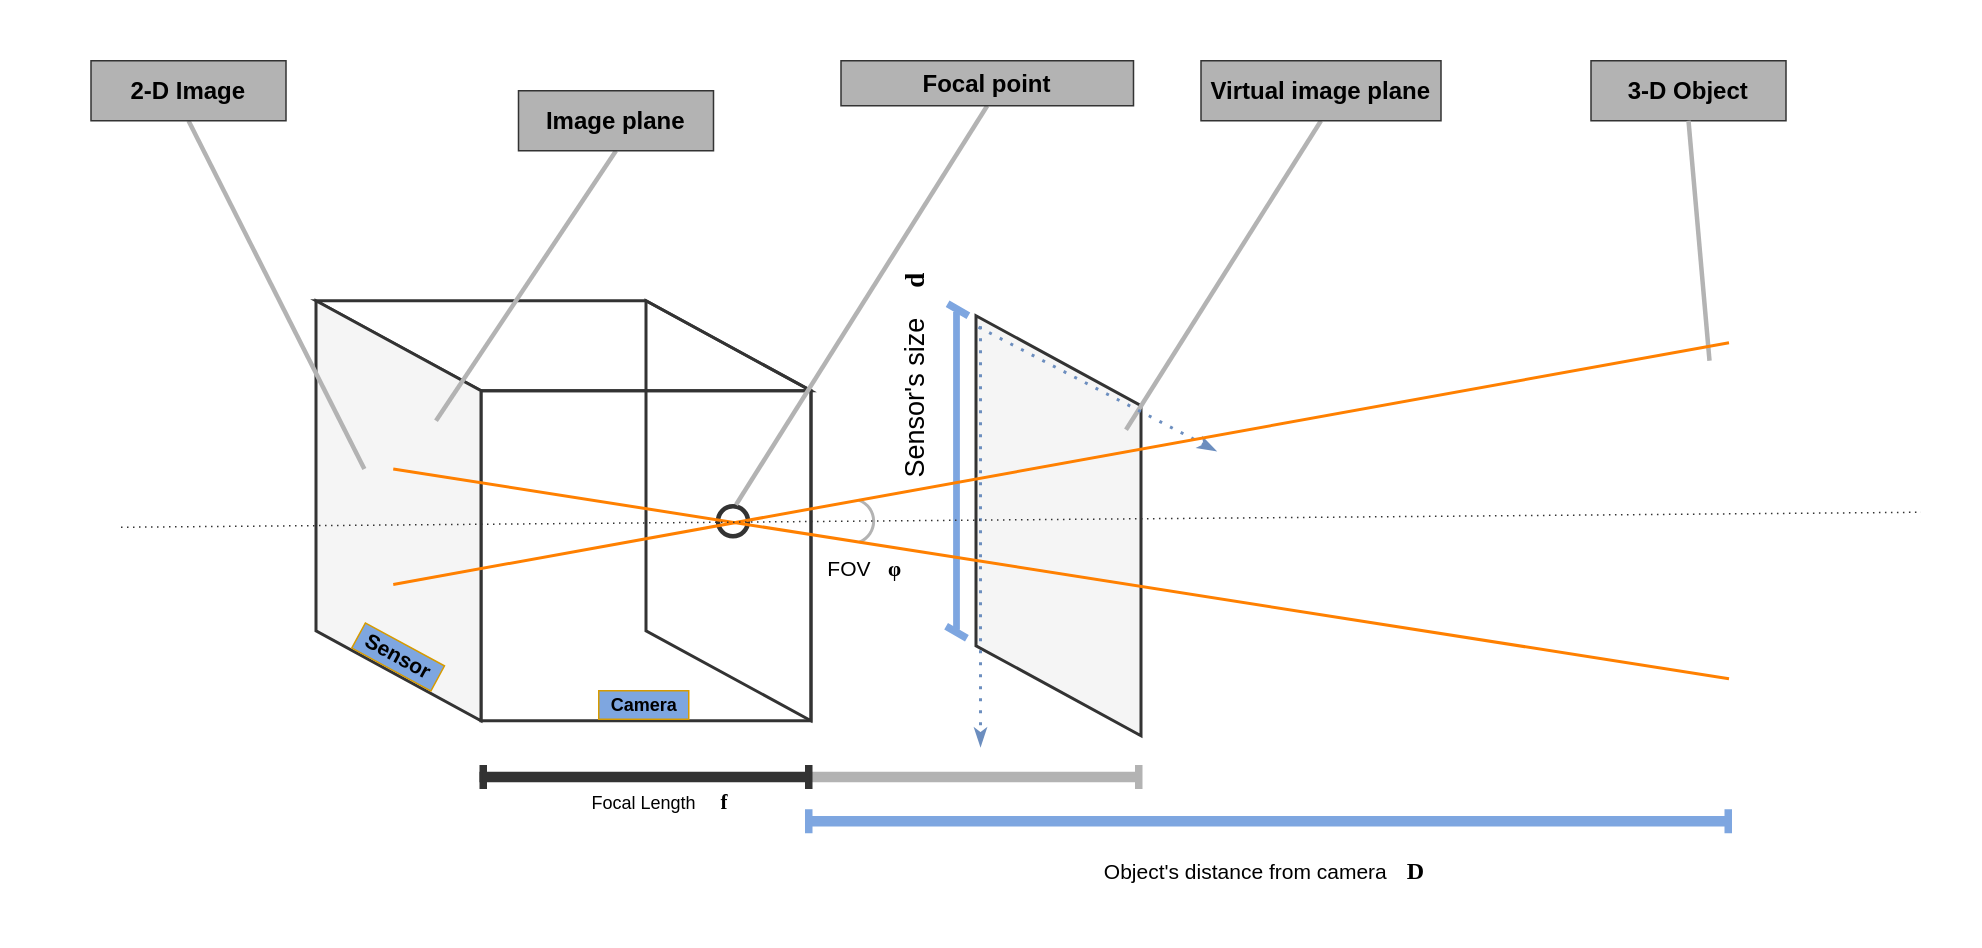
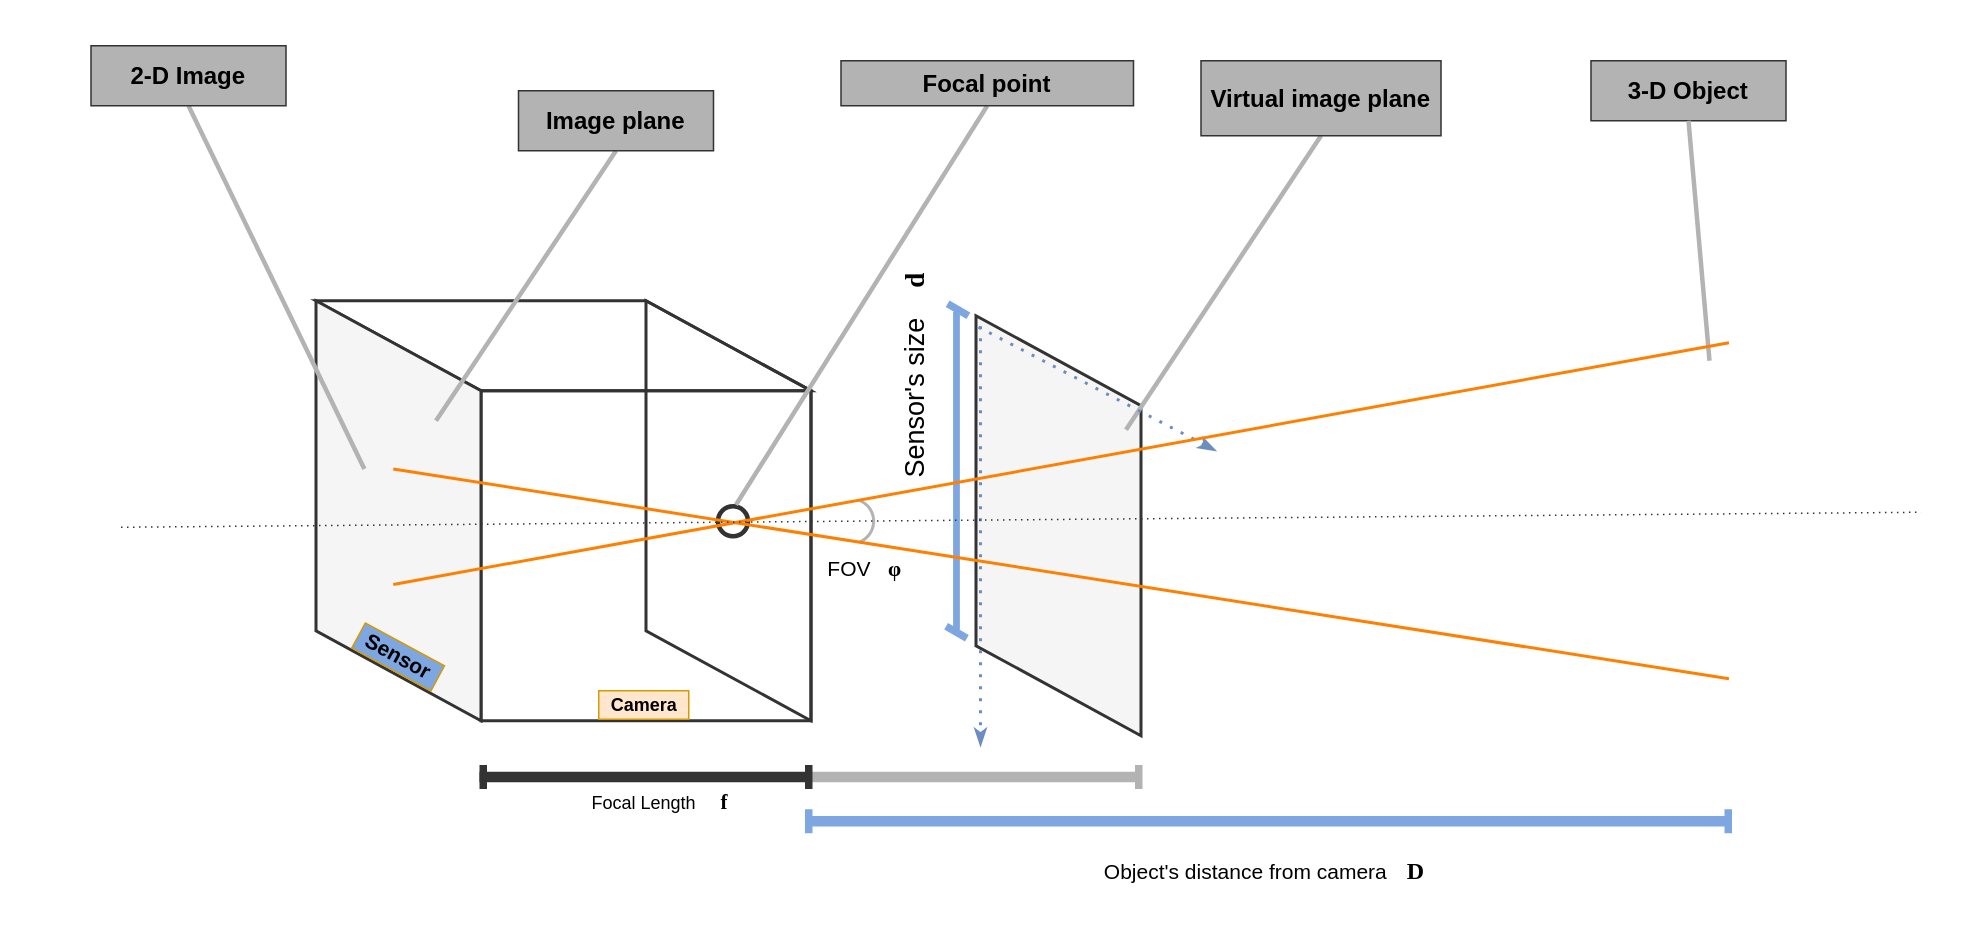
(188, 91) -> (188, 76)
(1321, 91) -> (1321, 98)
(644, 705) -> (644, 705)
